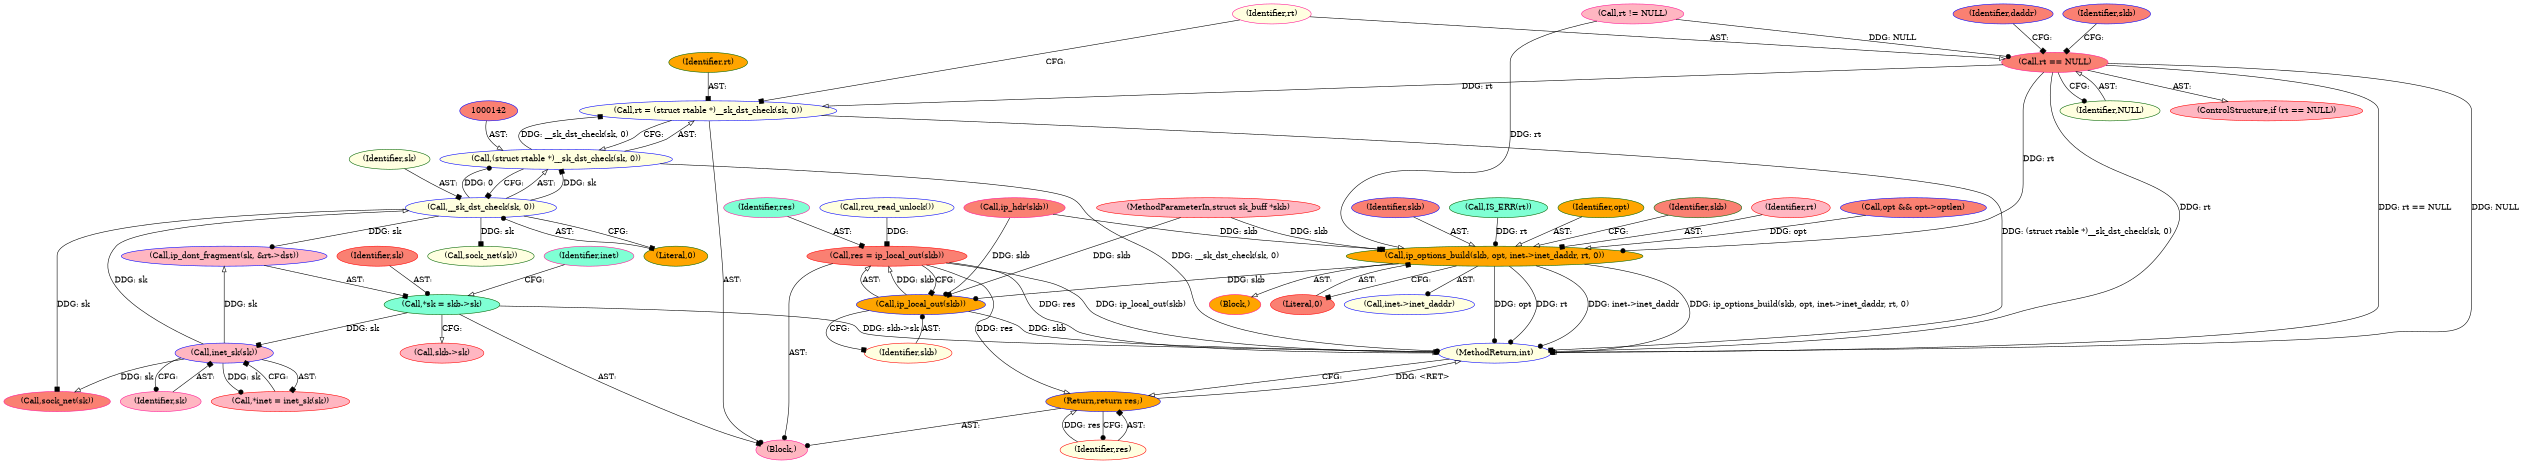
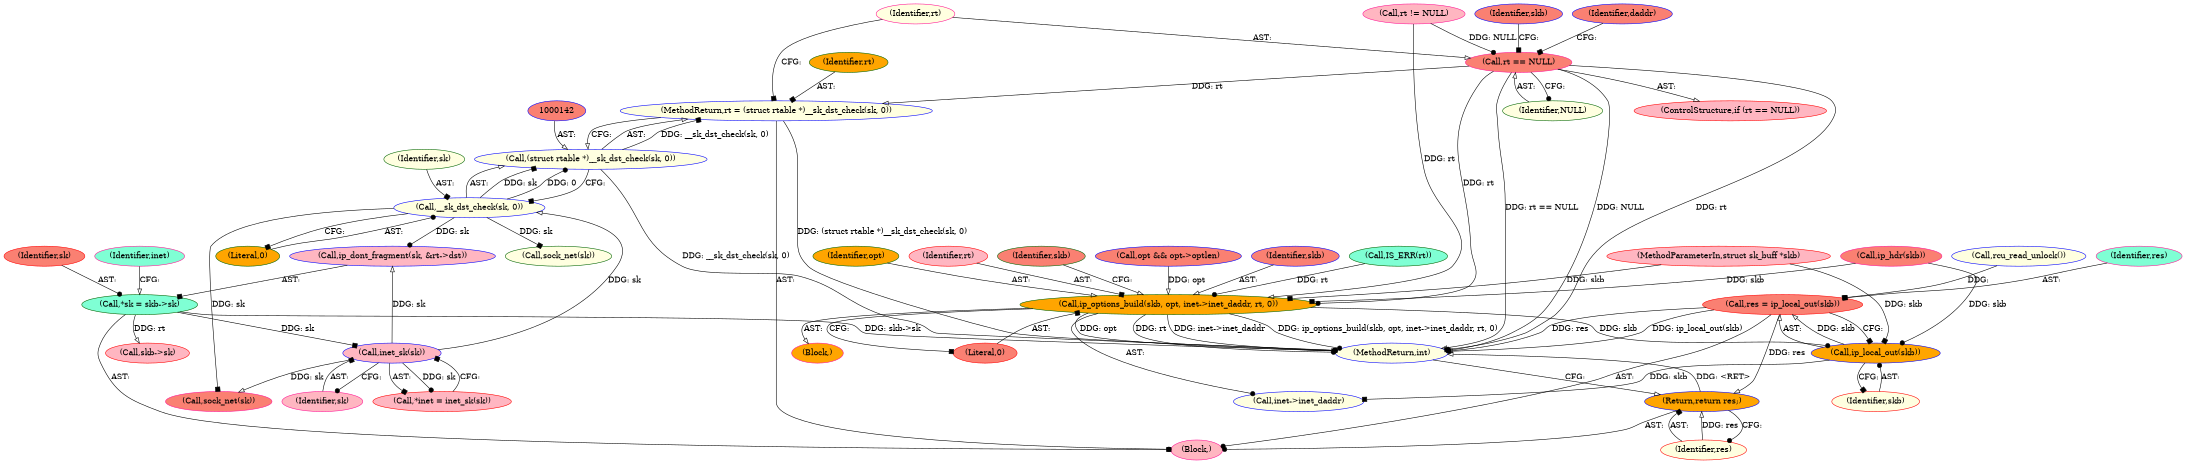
(708, 111) -> (776, 111)
(453, 329) -> (150, 329)
(1105, 342) -> (1589, 389)
